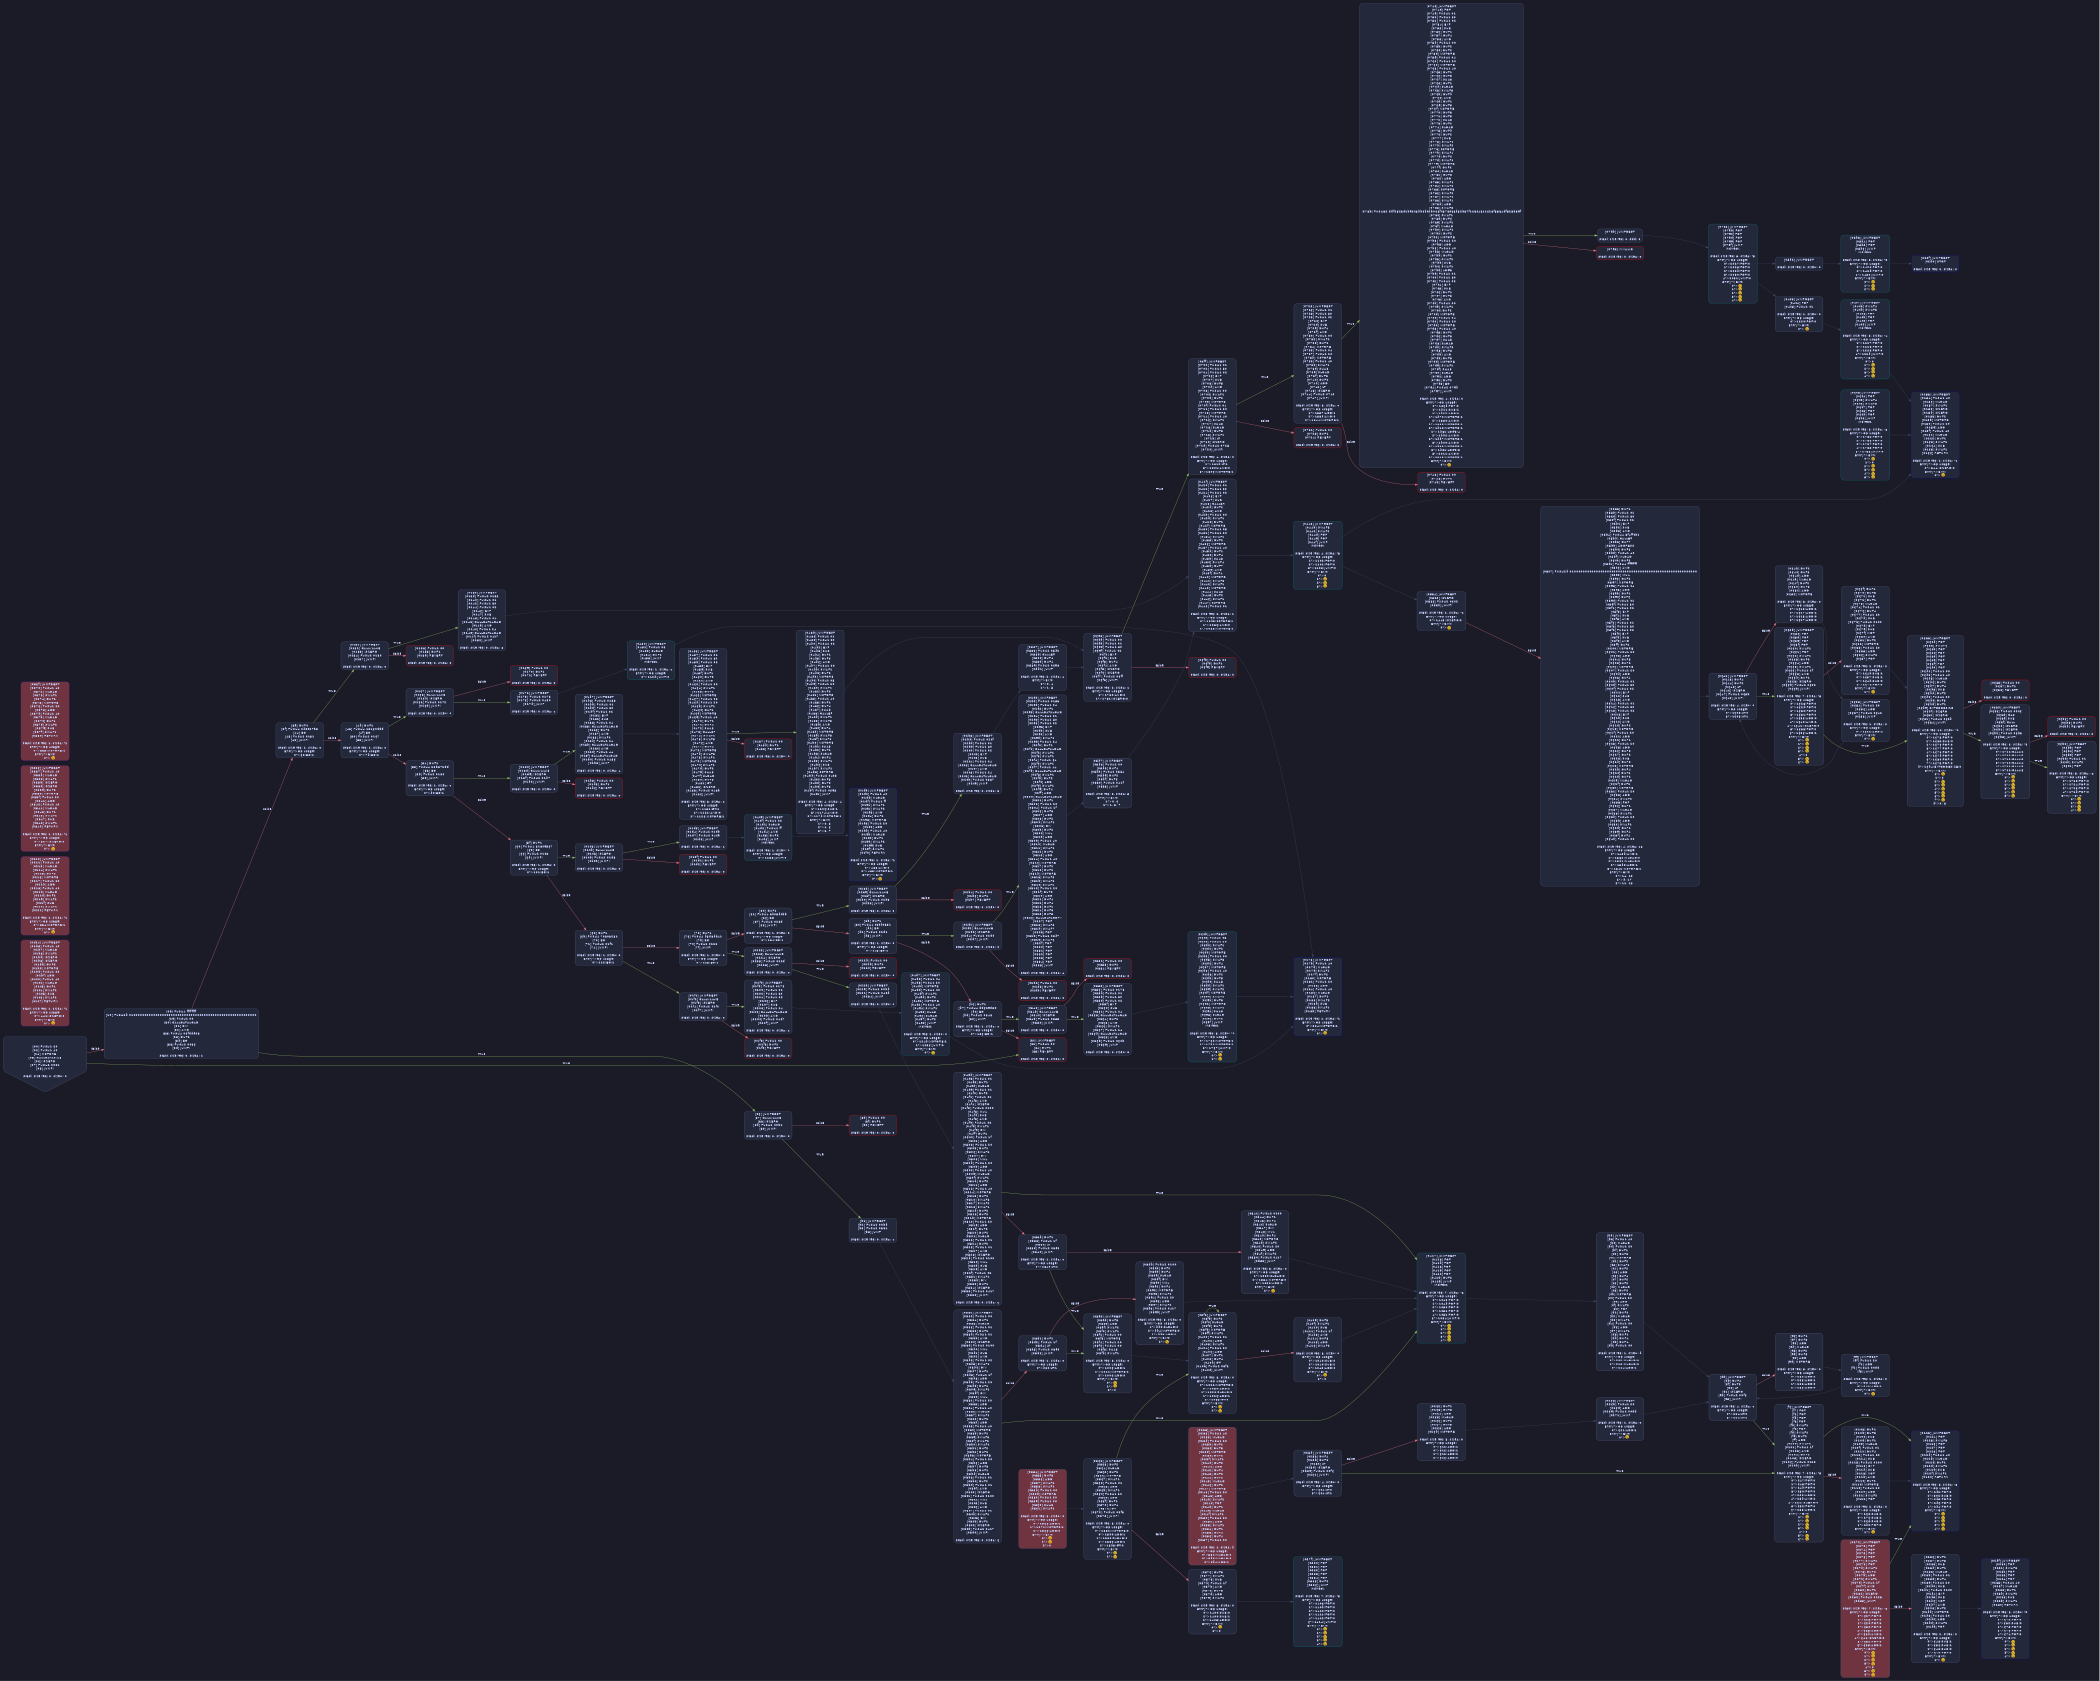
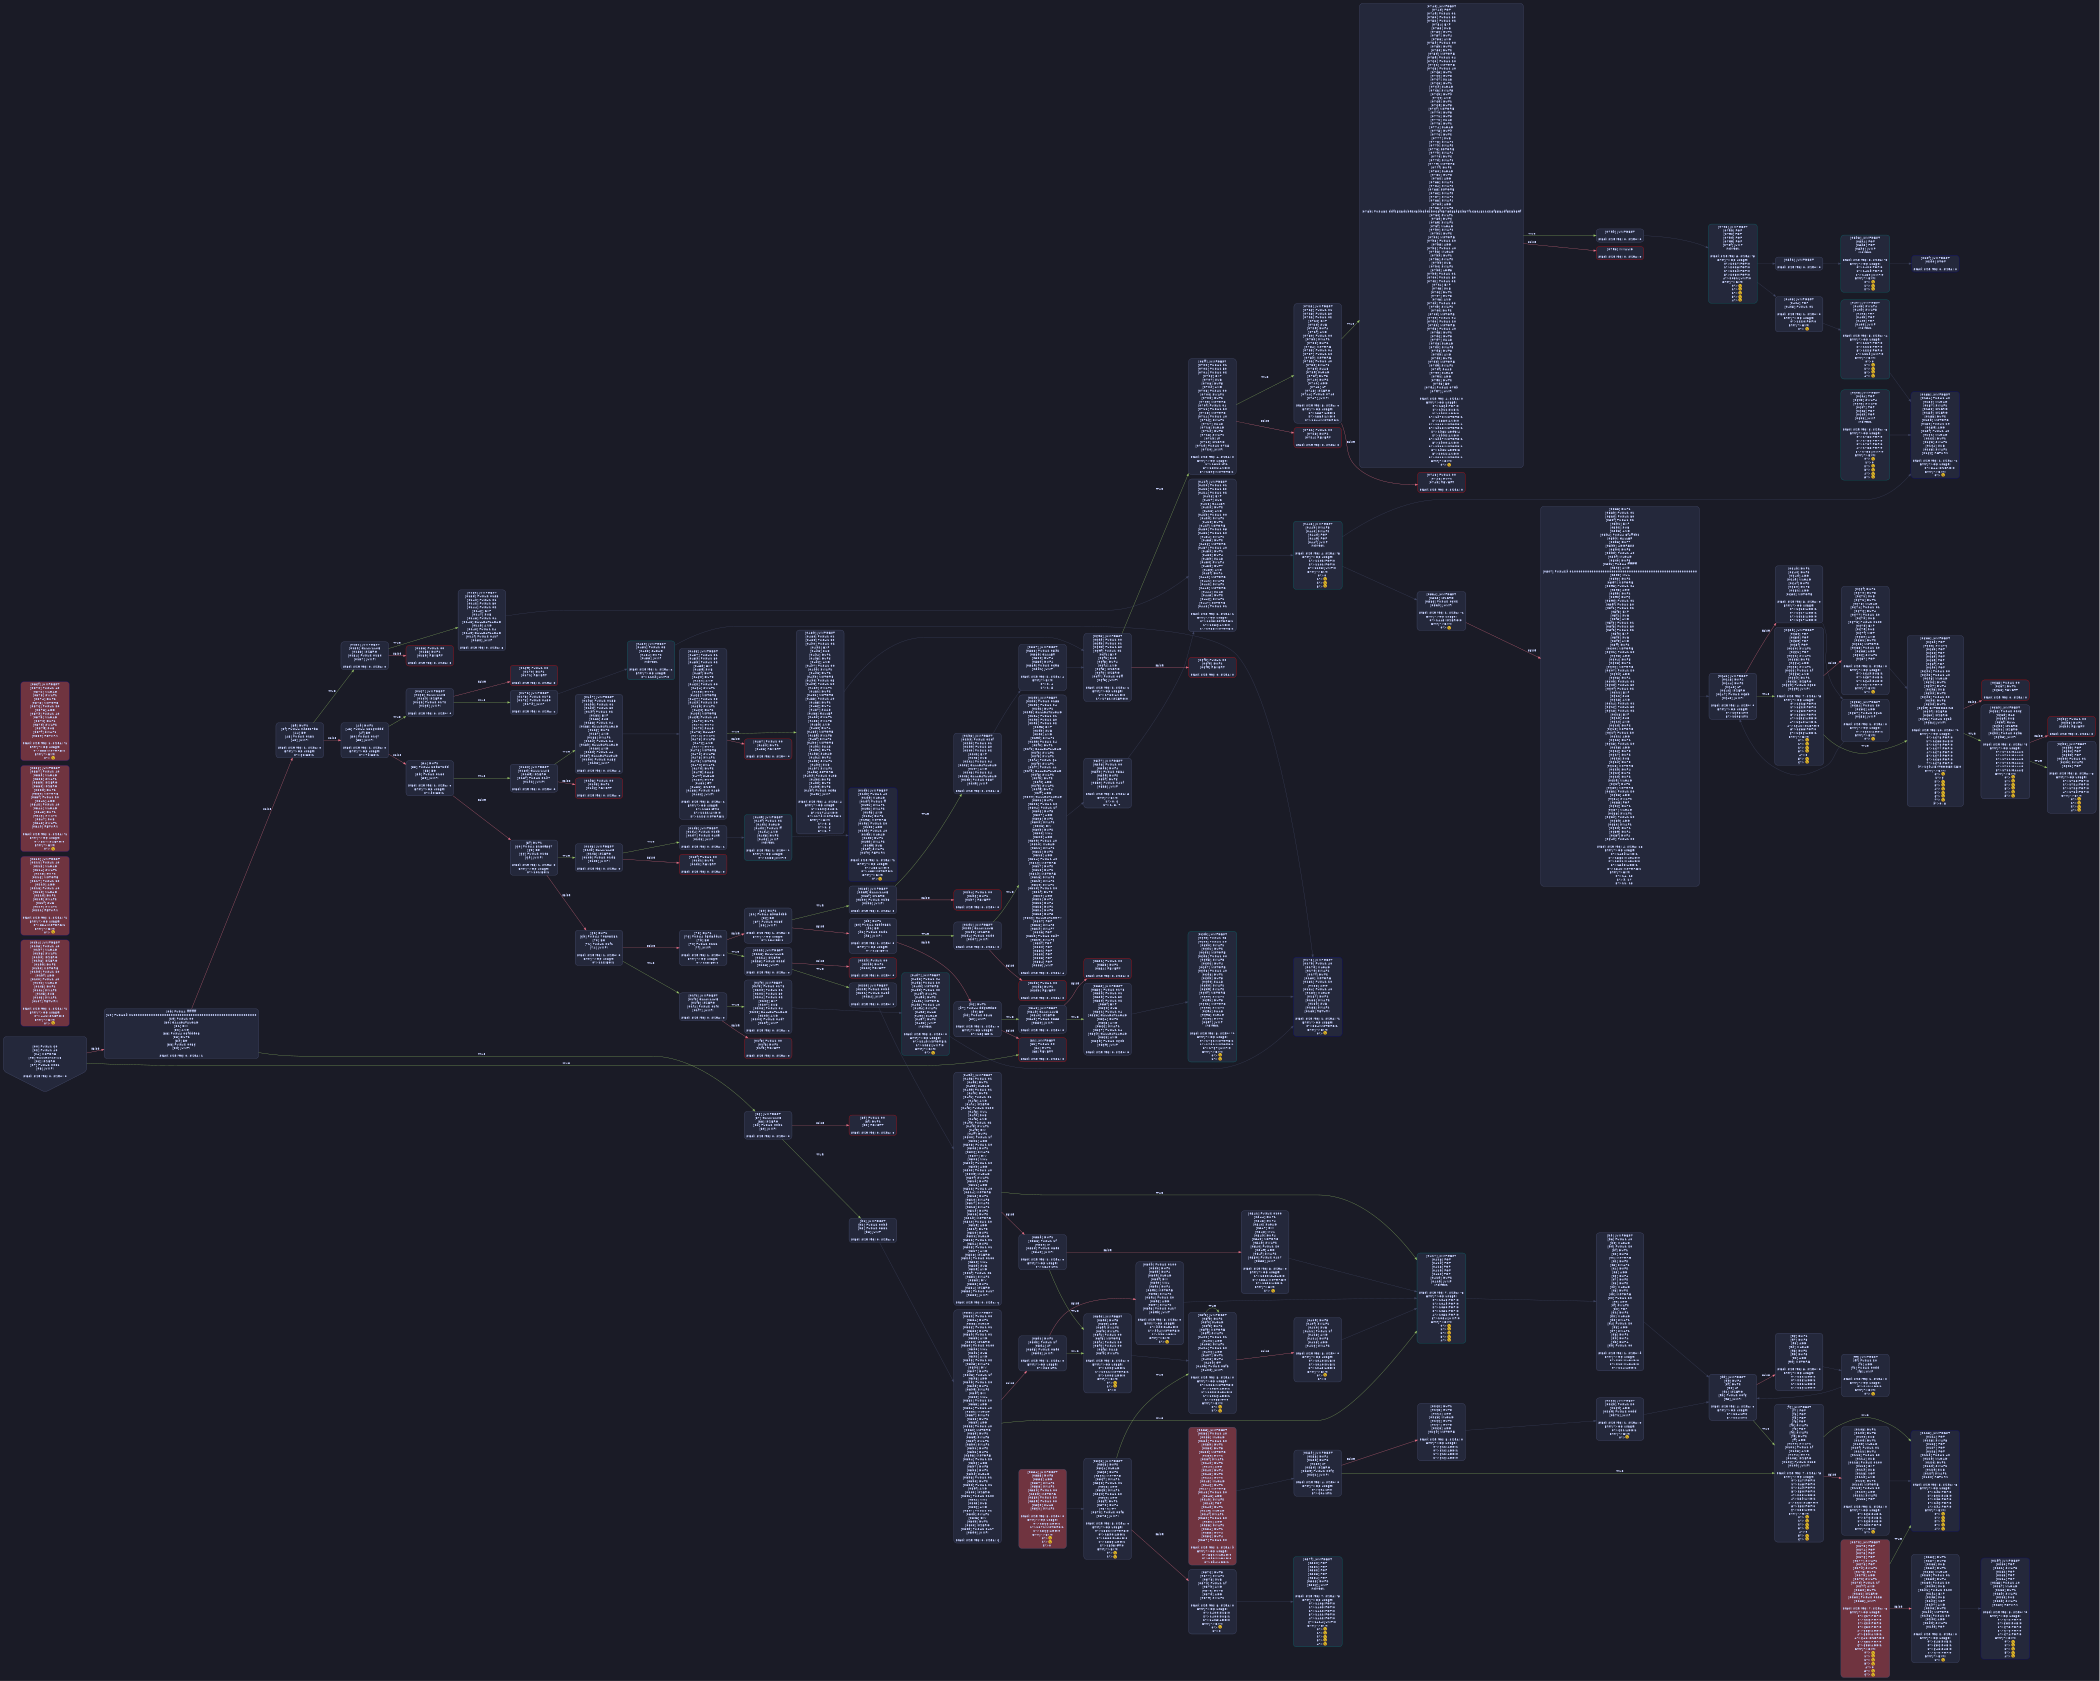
(1620, 236) -> (1620, 236)
